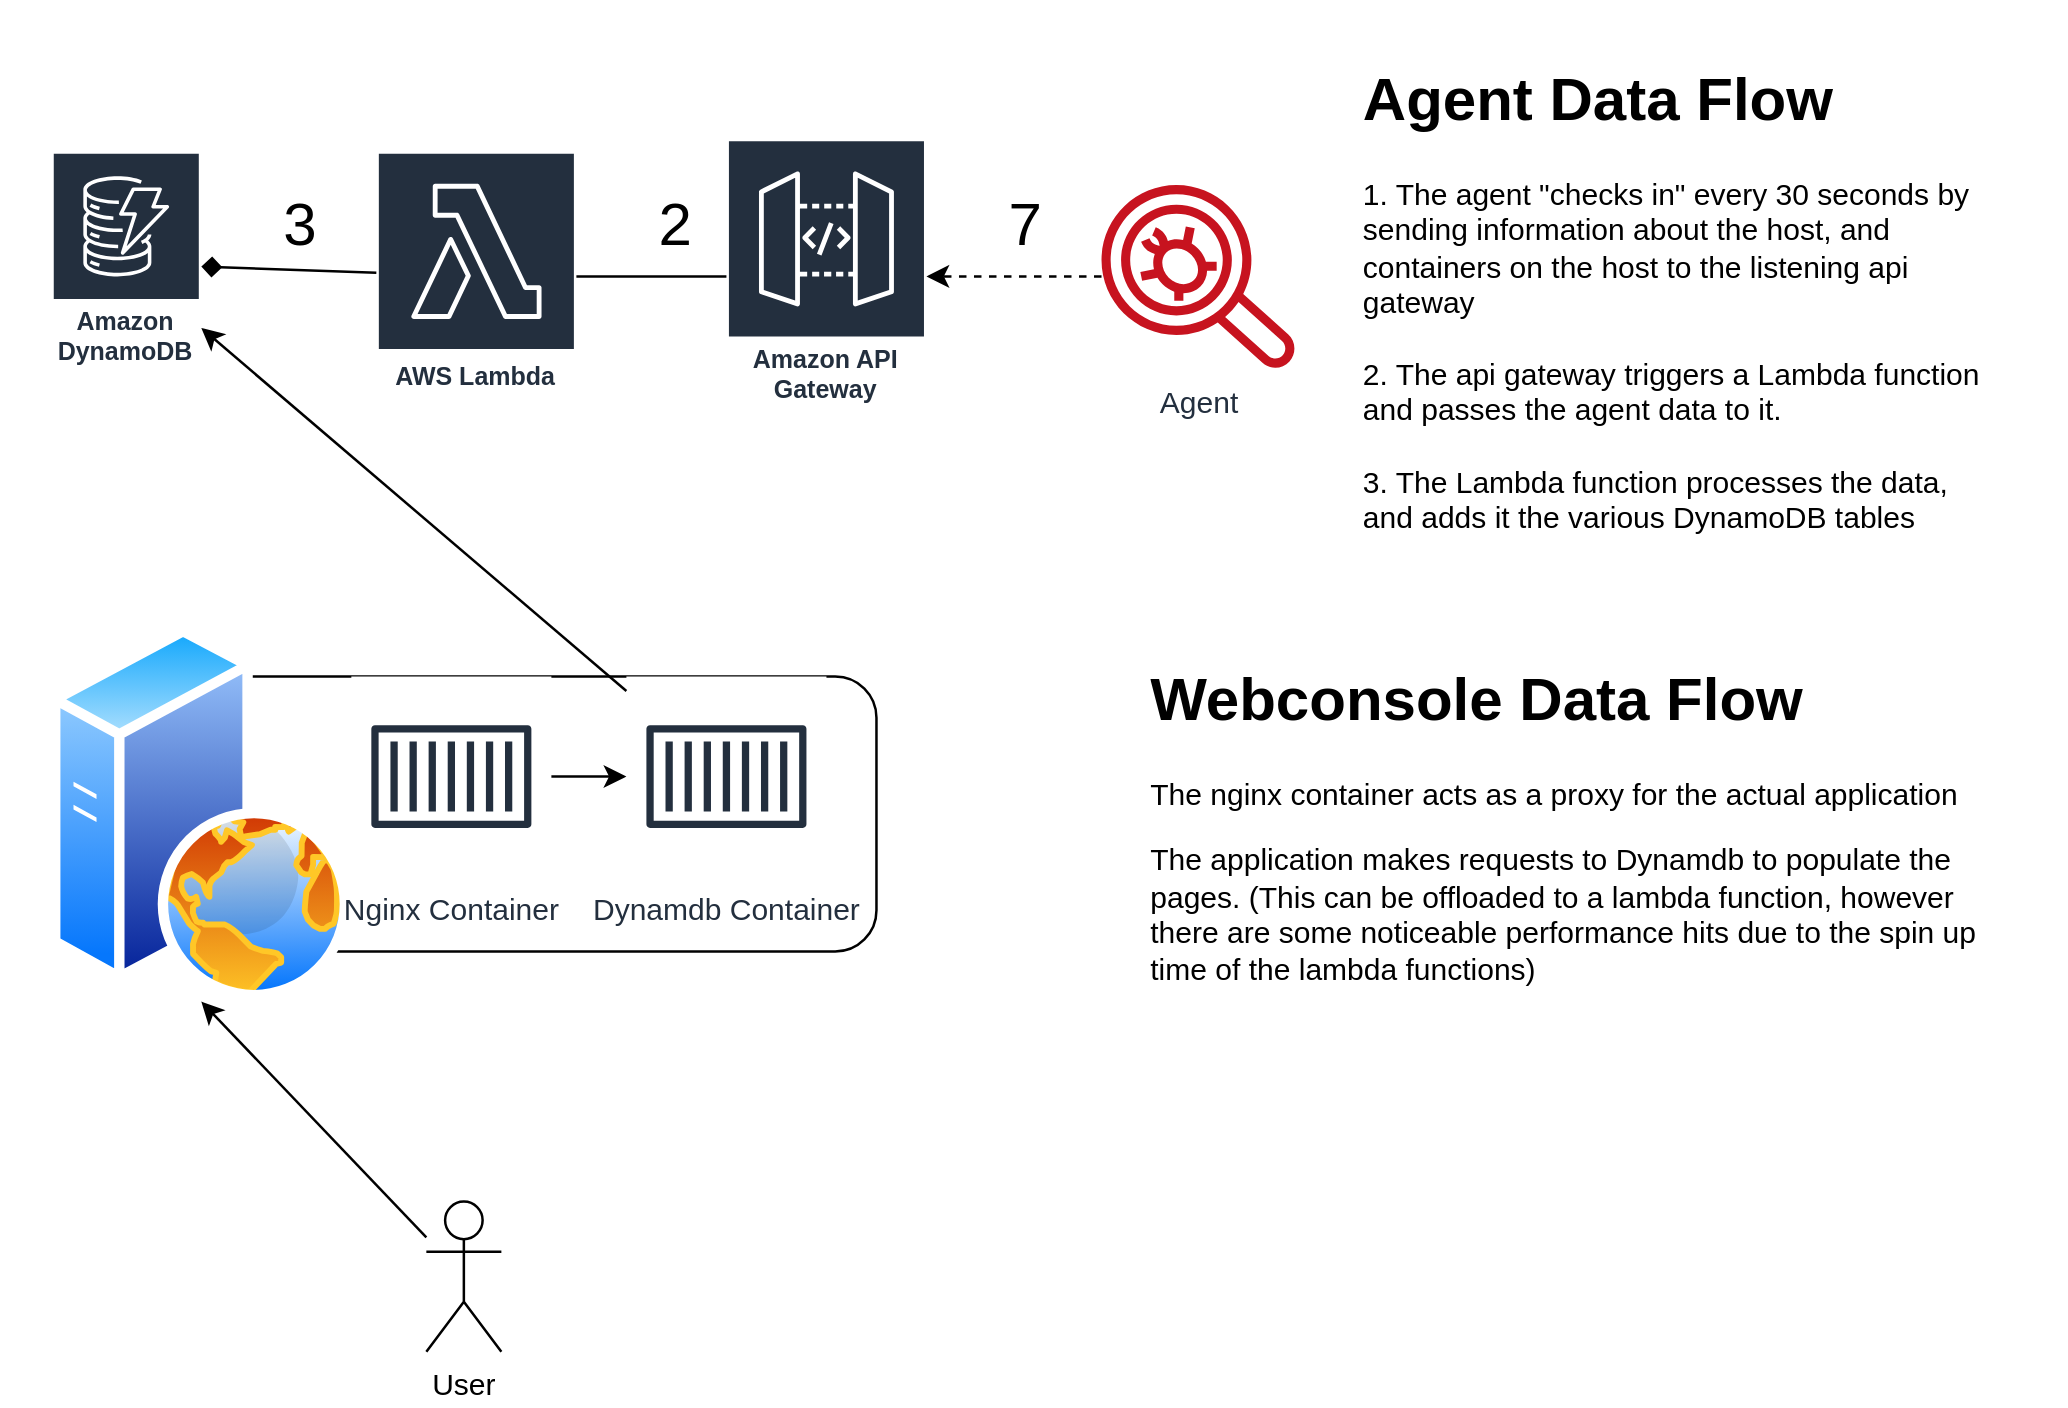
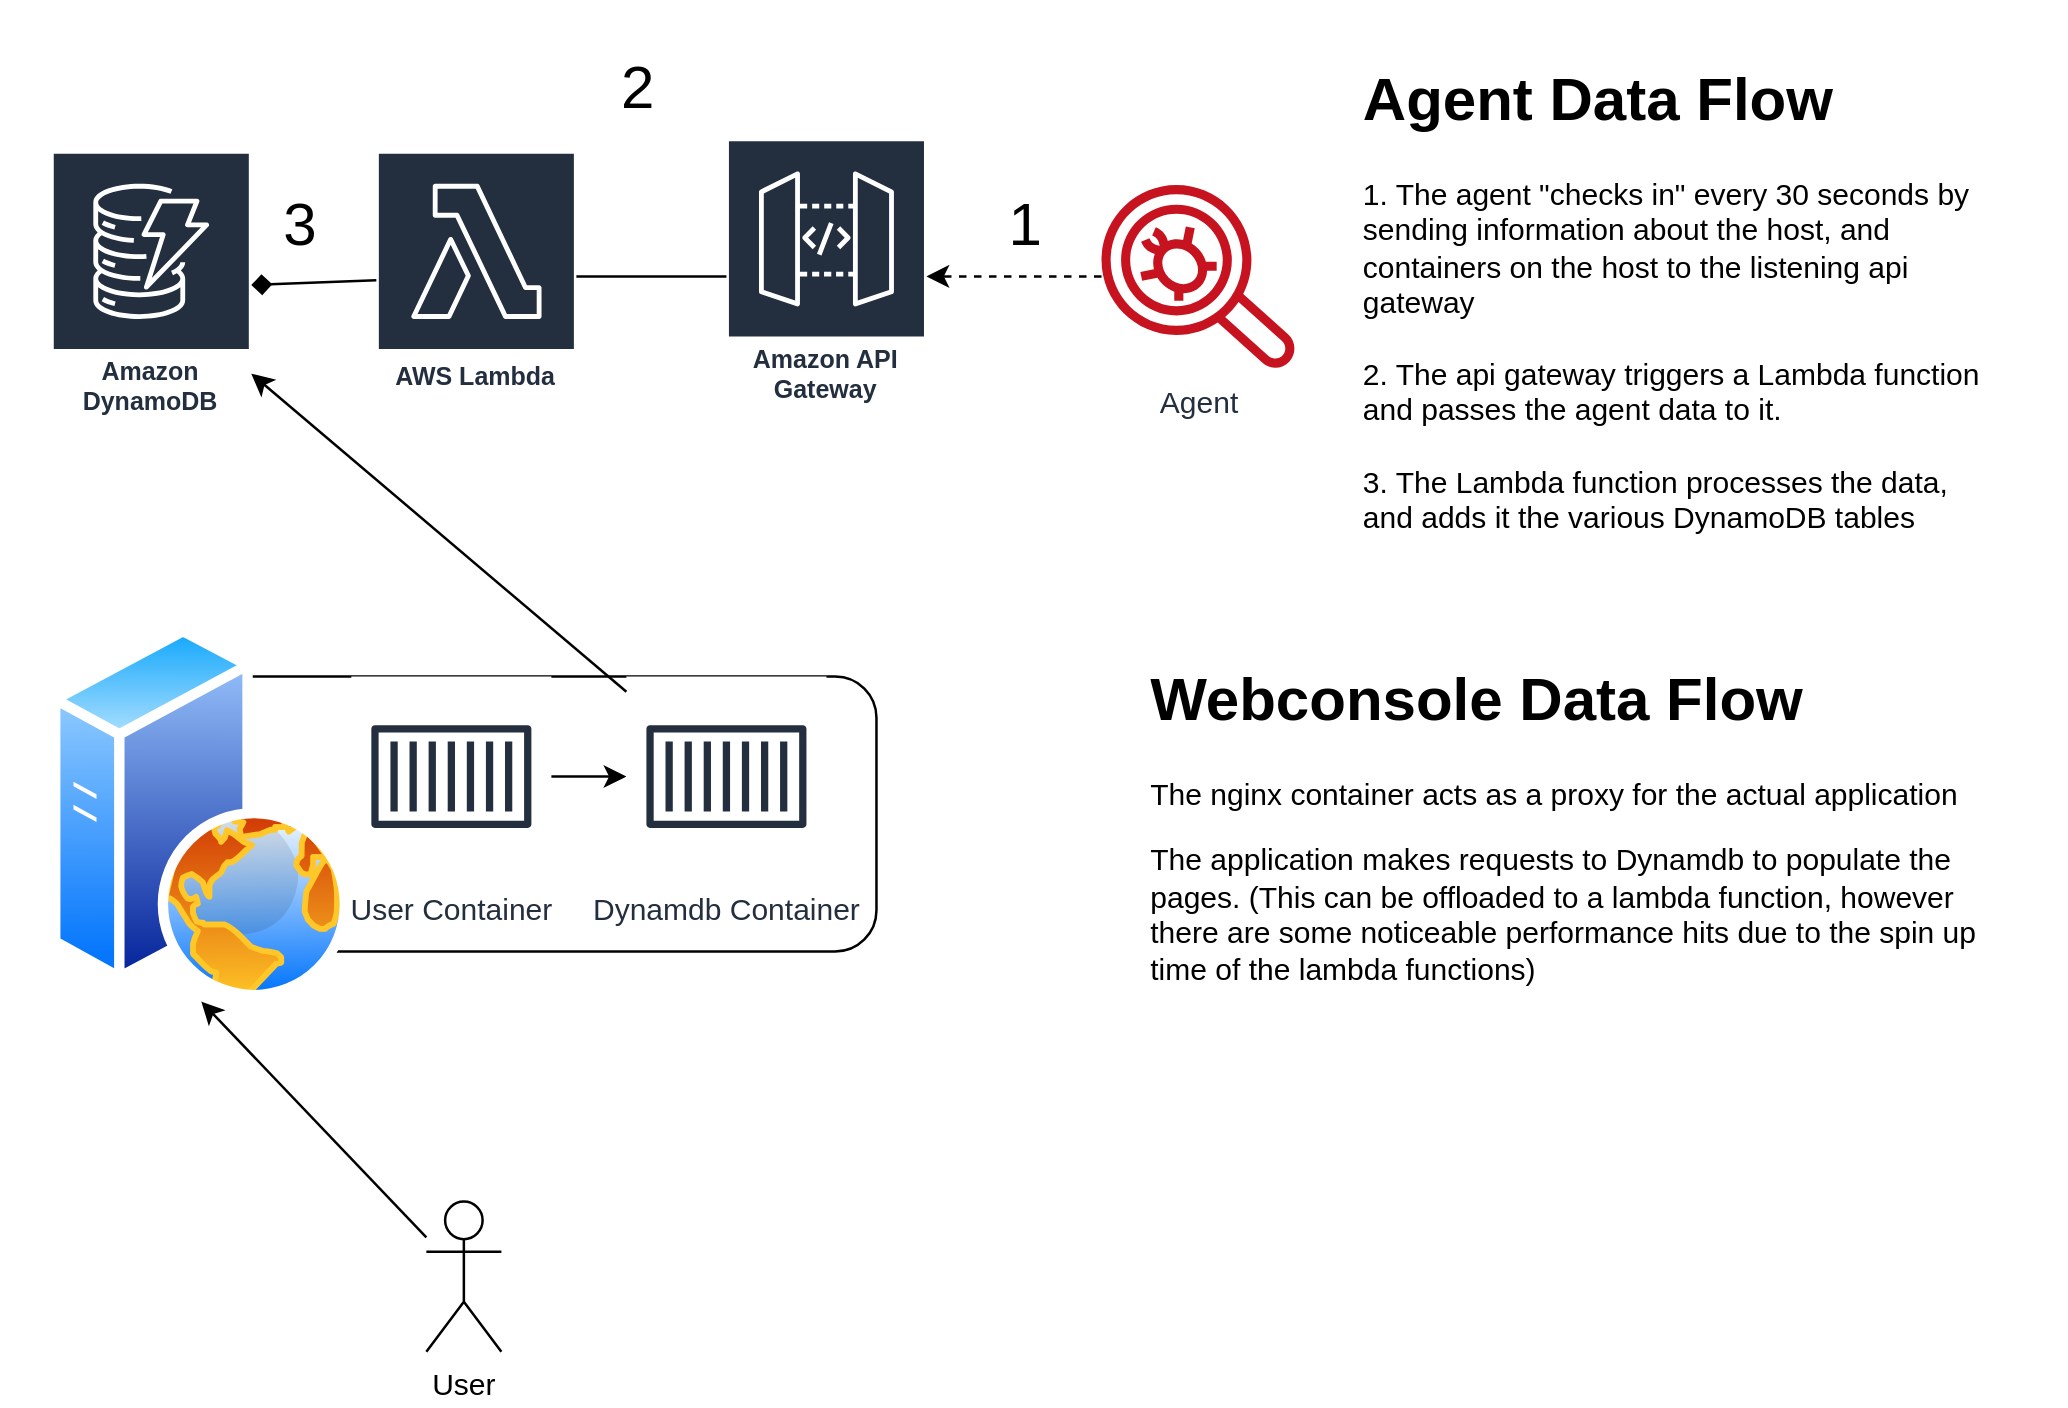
(676, 226) -> (639, 89)
(1026, 226) -> (1026, 226)
(126, 264) -> (151, 289)
(453, 912) -> (453, 912)
